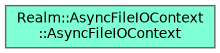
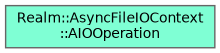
(110, 27) -> (110, 27)
